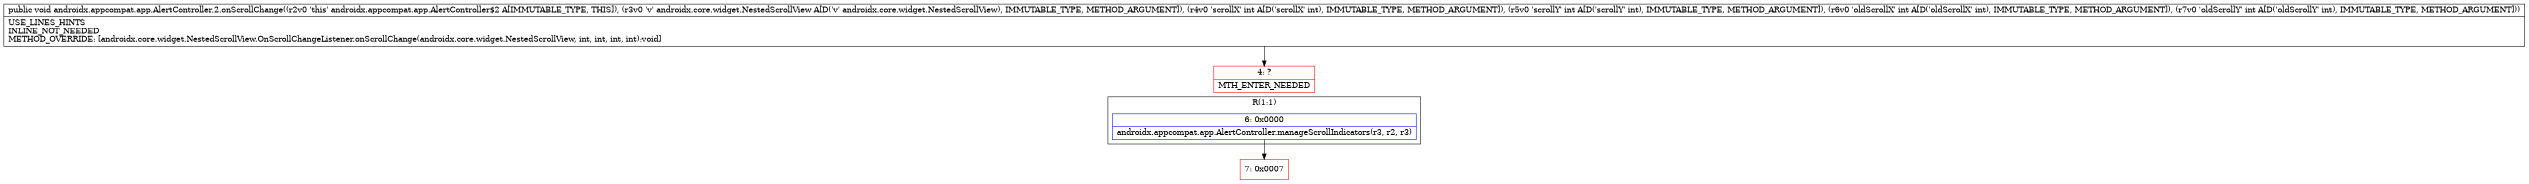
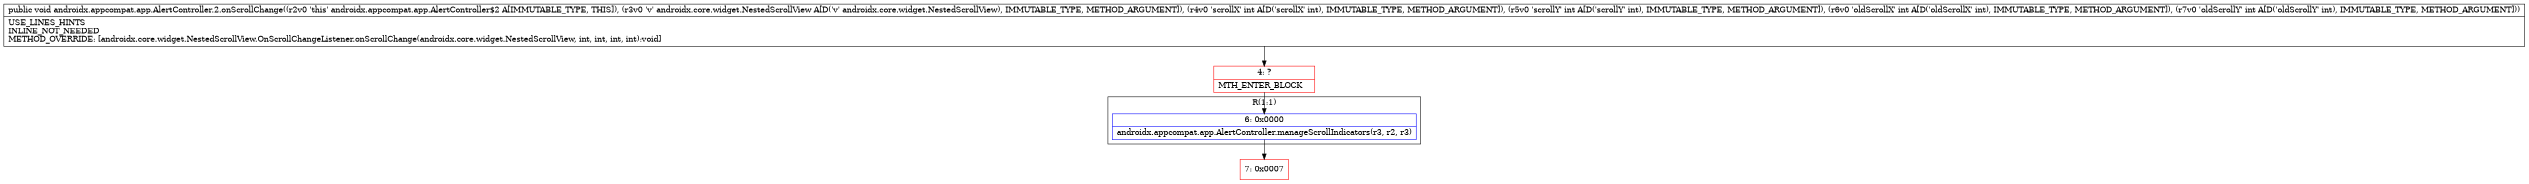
(1264, 86) -> (1260, 86)
none -> (1264, 100)
